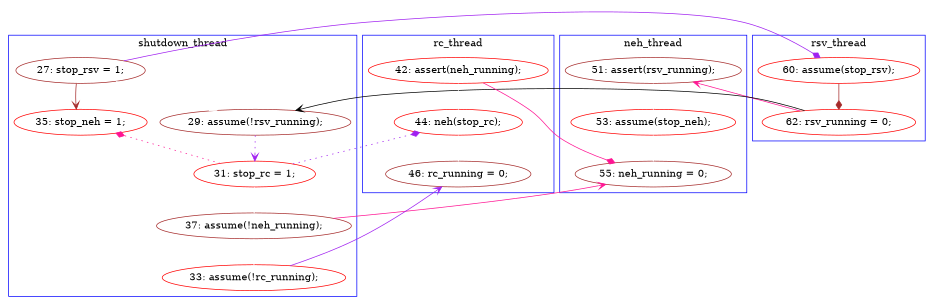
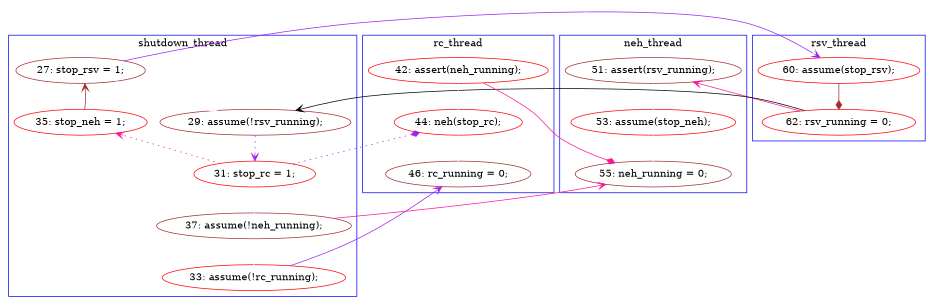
(470, 16) -> (470, 16)
(76, 93) -> (85, 100)
(172, 149) -> (172, 149)
